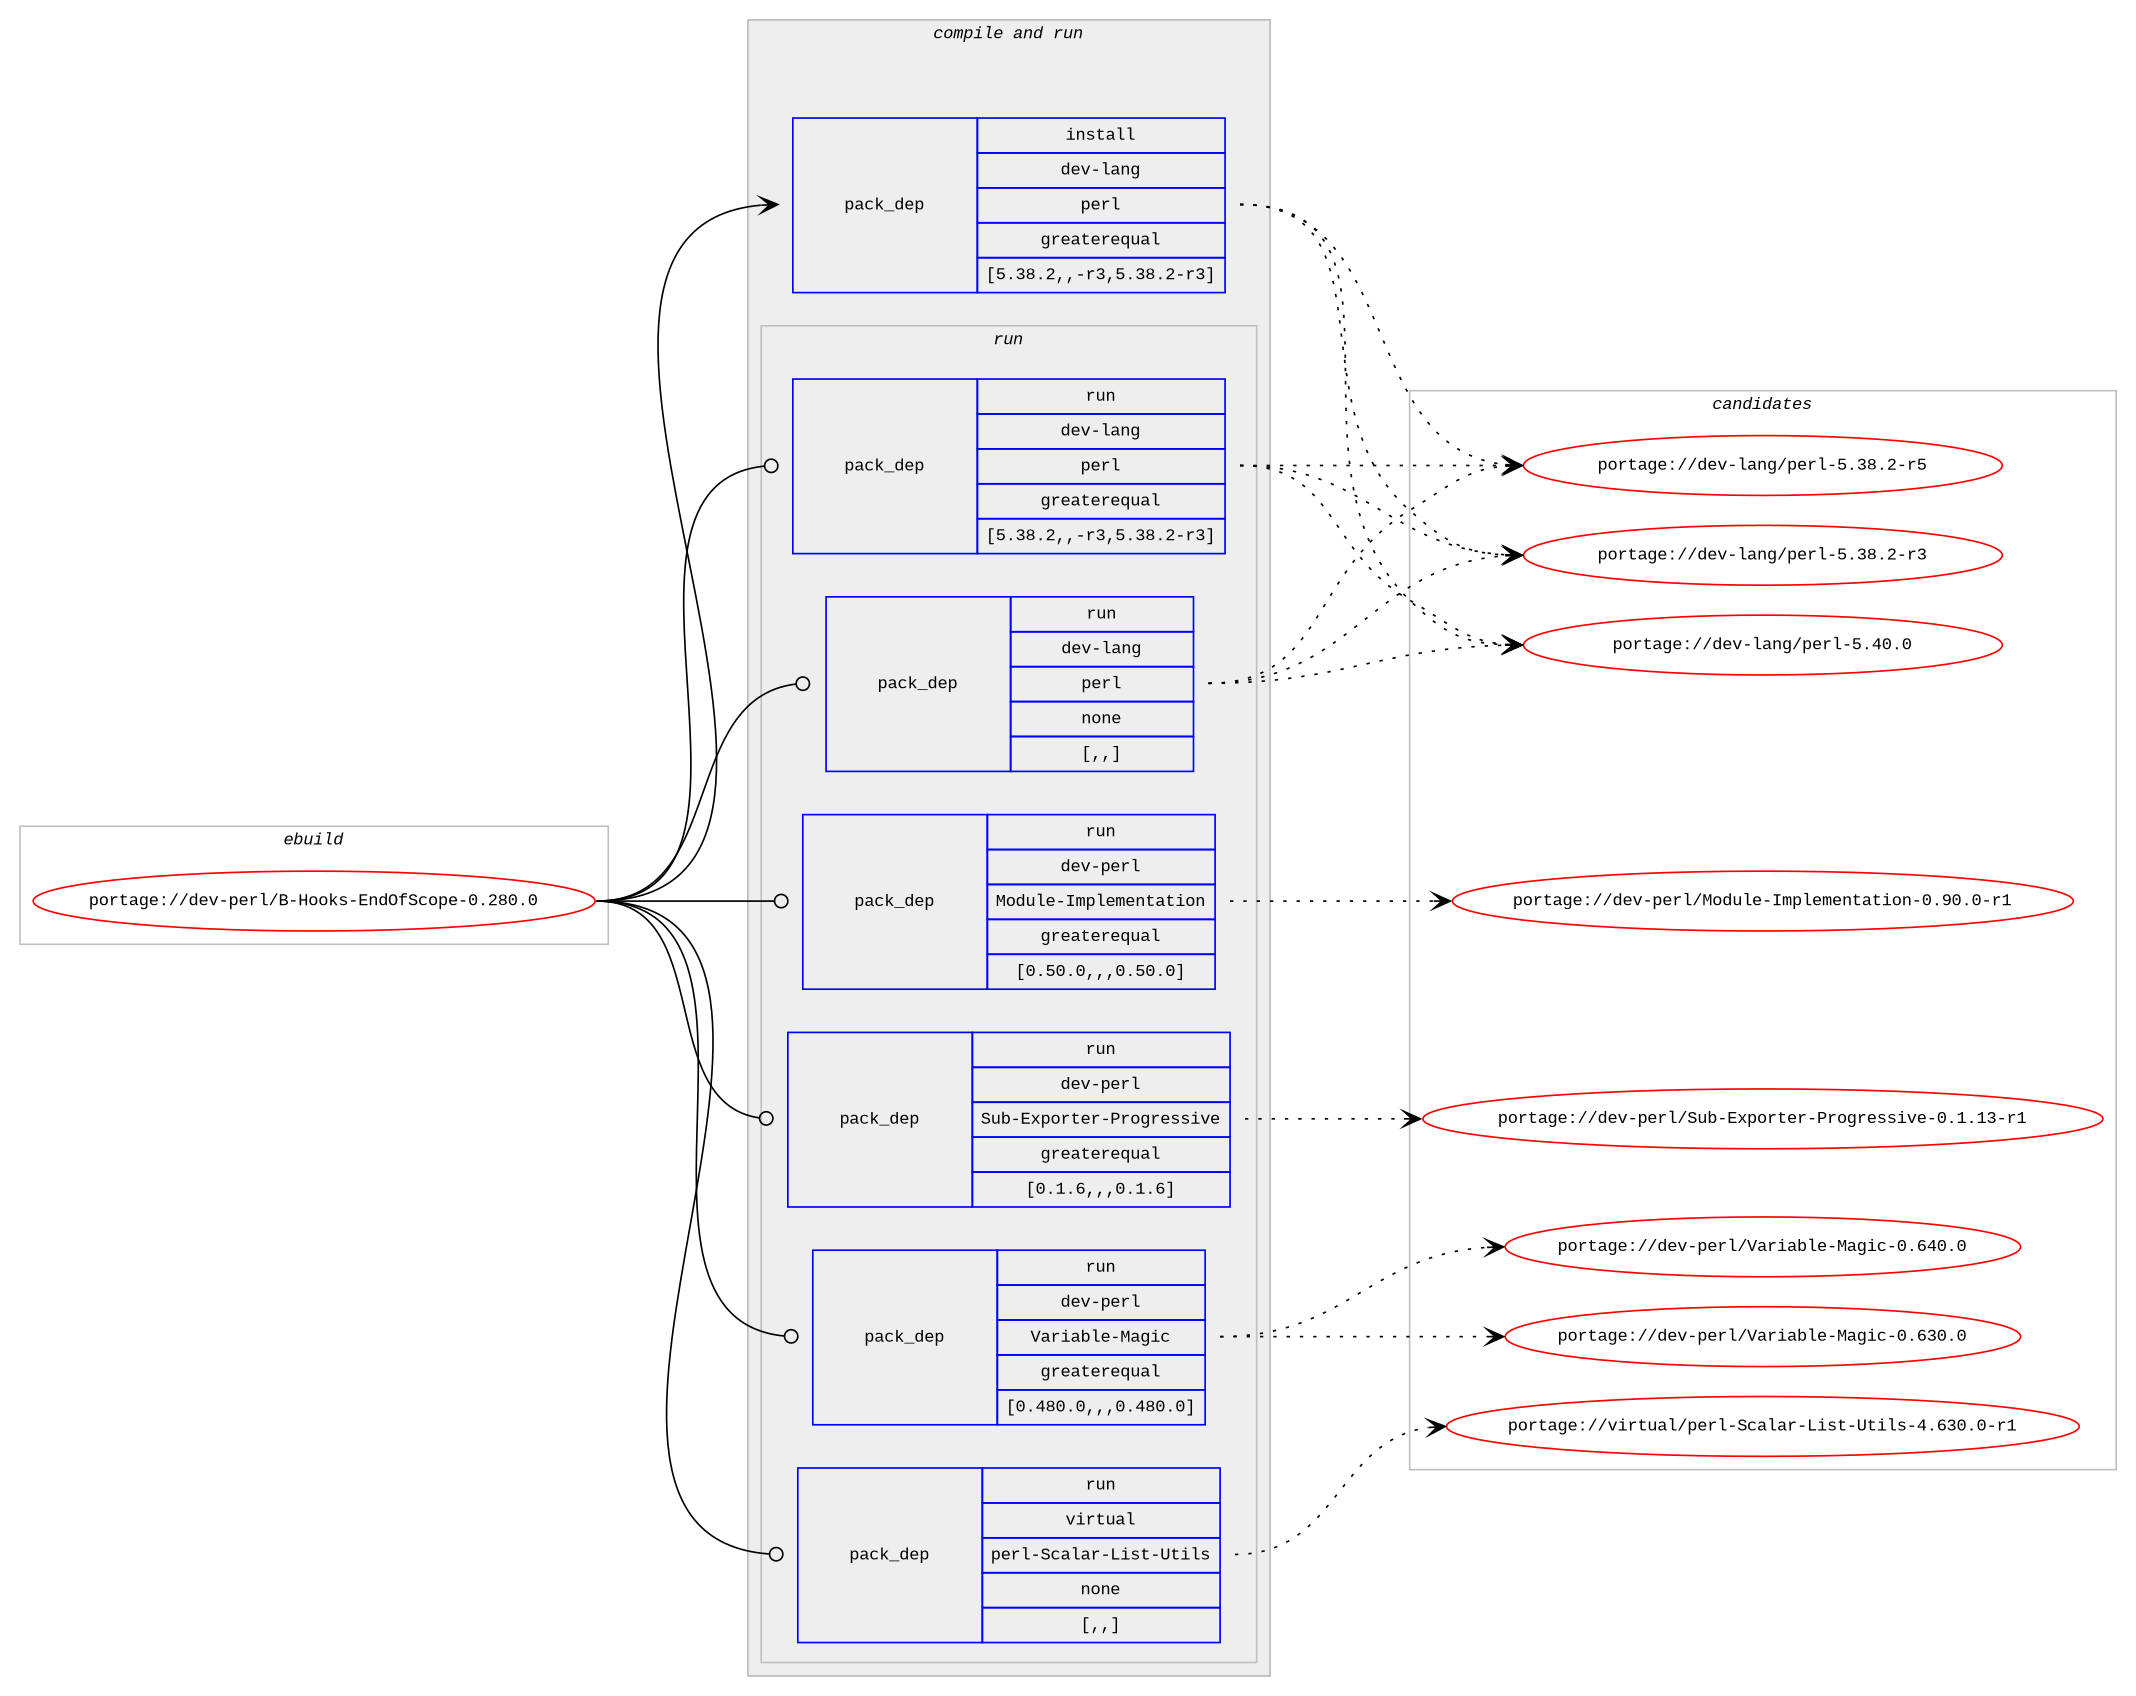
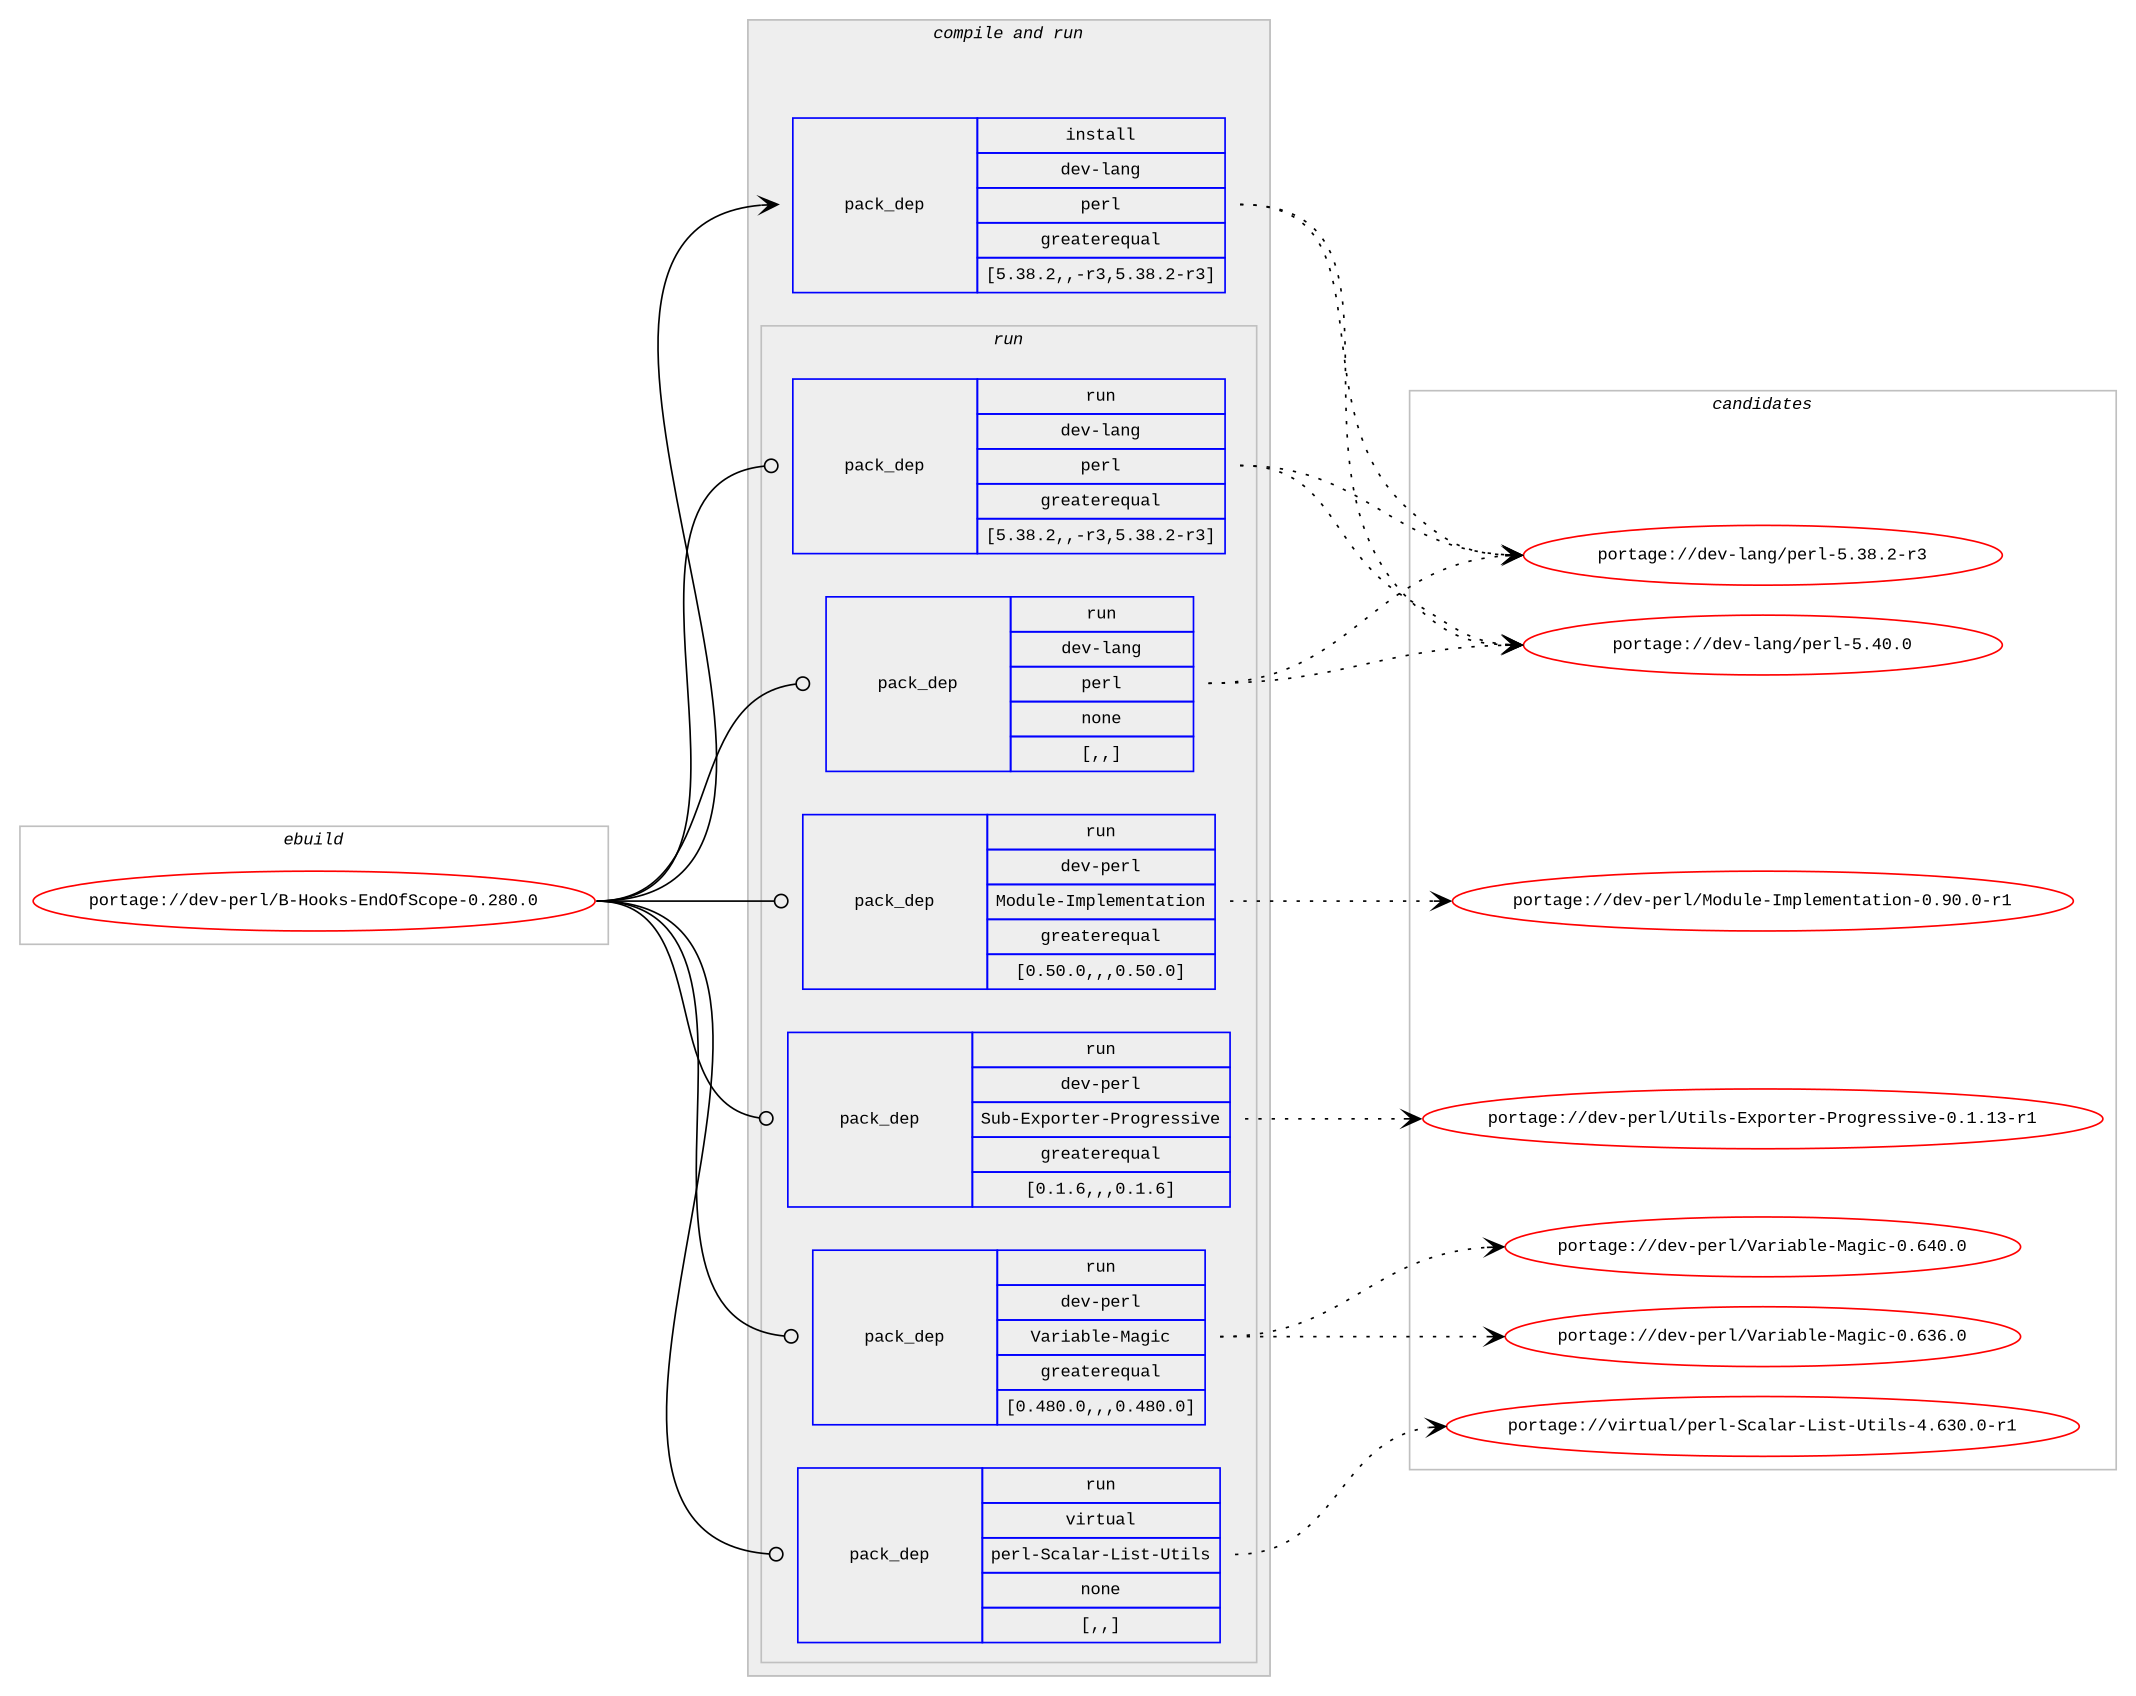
(1763, 466) -> none
(1763, 1119) -> (1763, 1119)
(1763, 1337) -> (1763, 1337)
